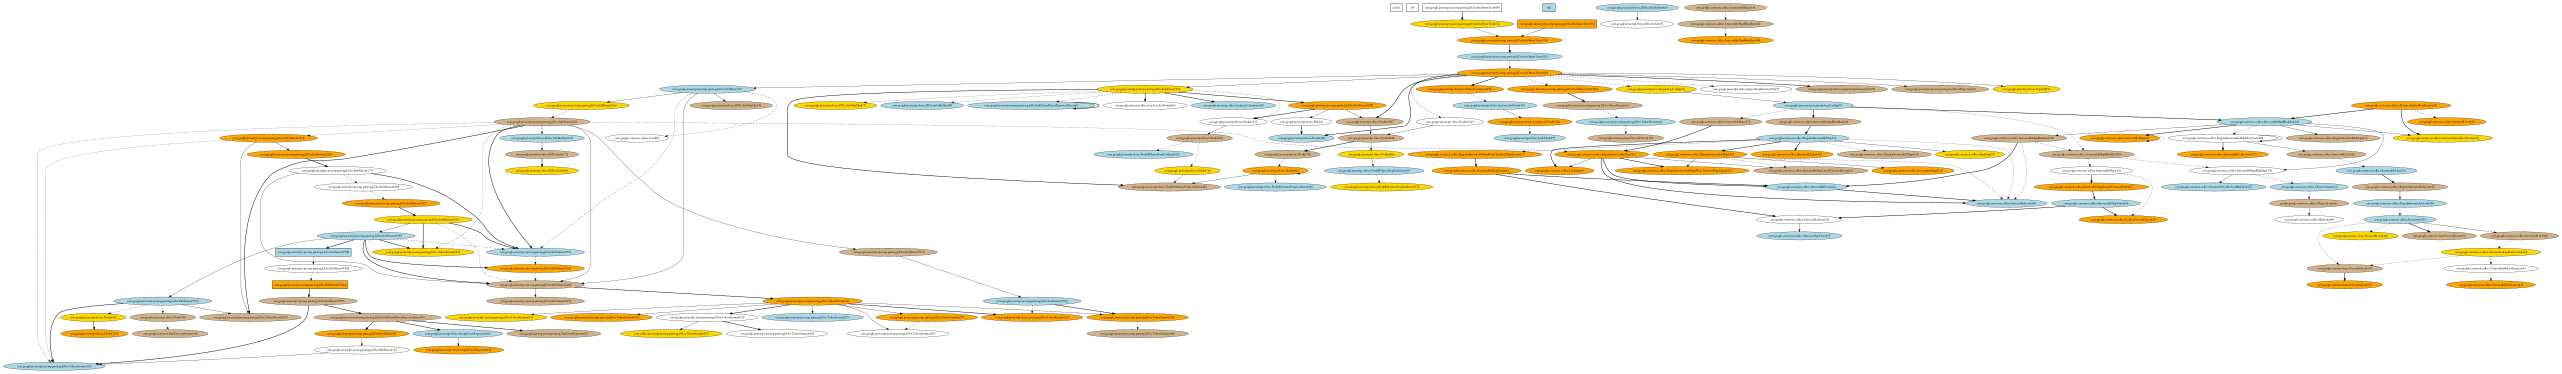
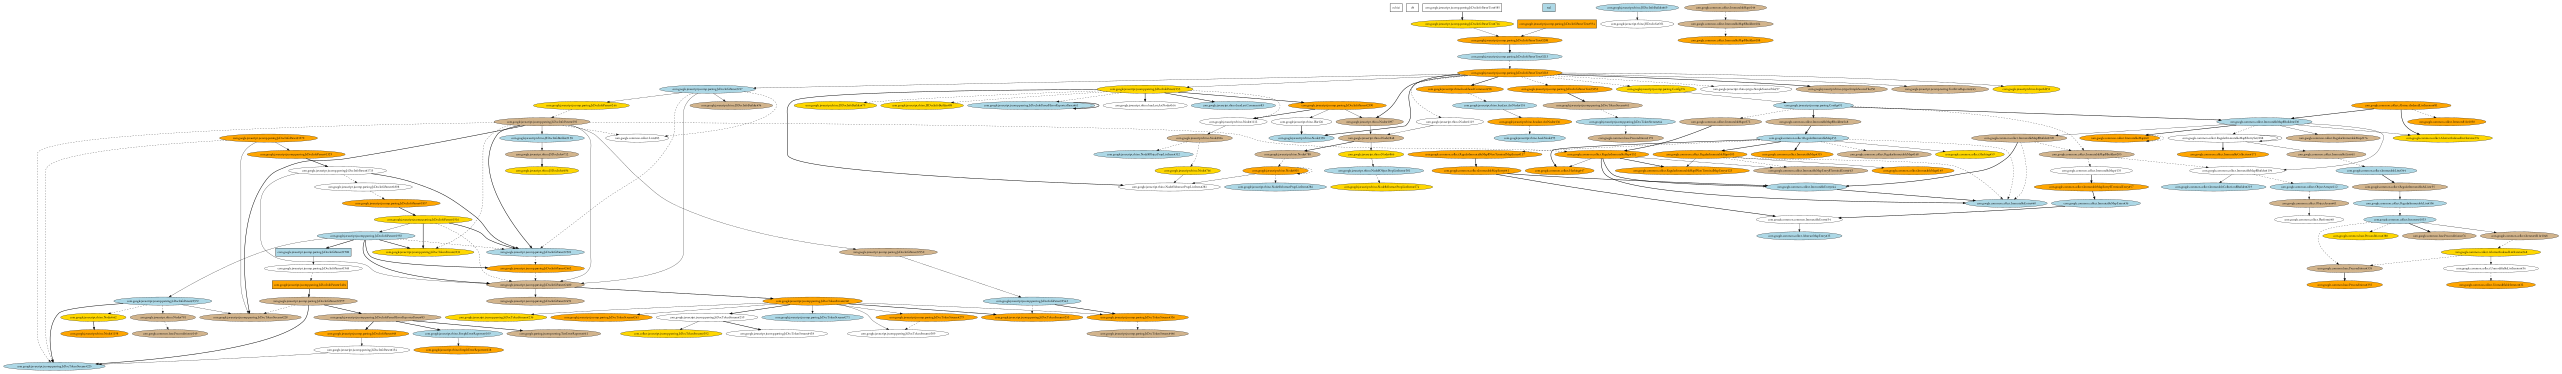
(922, 105) -> (922, 105)
(407, 130) -> (590, 130)
(1169, 187) -> (1169, 187)
(2309, 203) -> (2309, 203)
(1799, 220) -> (1799, 220)
(2123, 220) -> none
none -> (281, 309)
